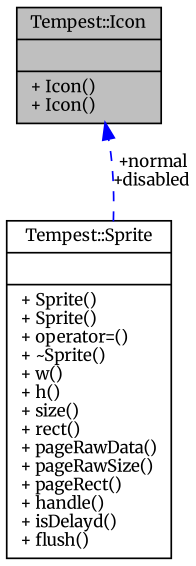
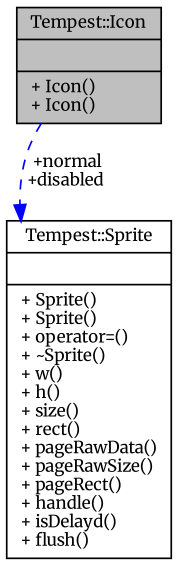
(113, 180) -> (25, 162)
